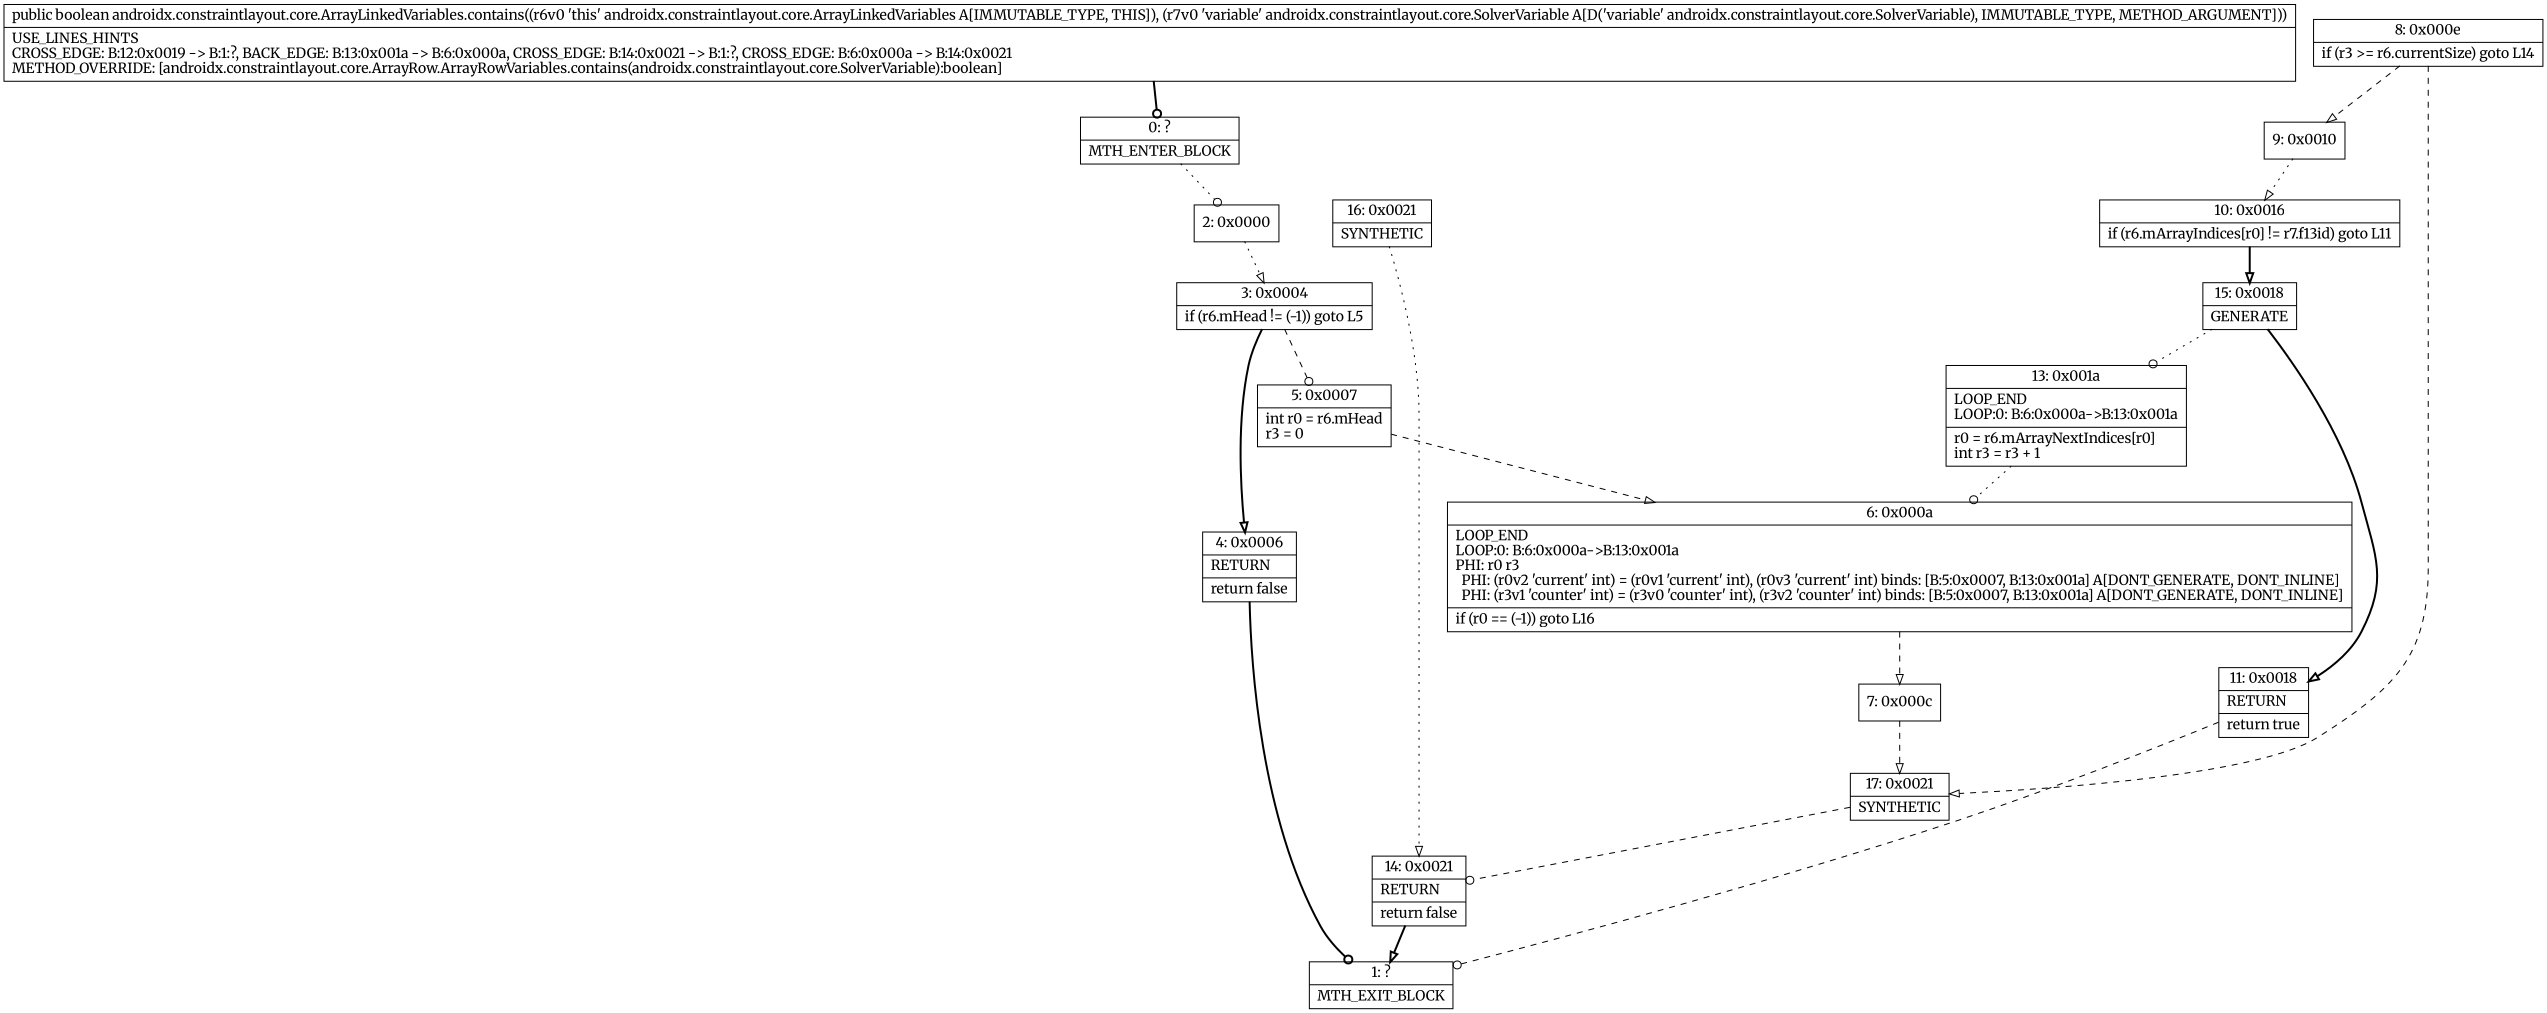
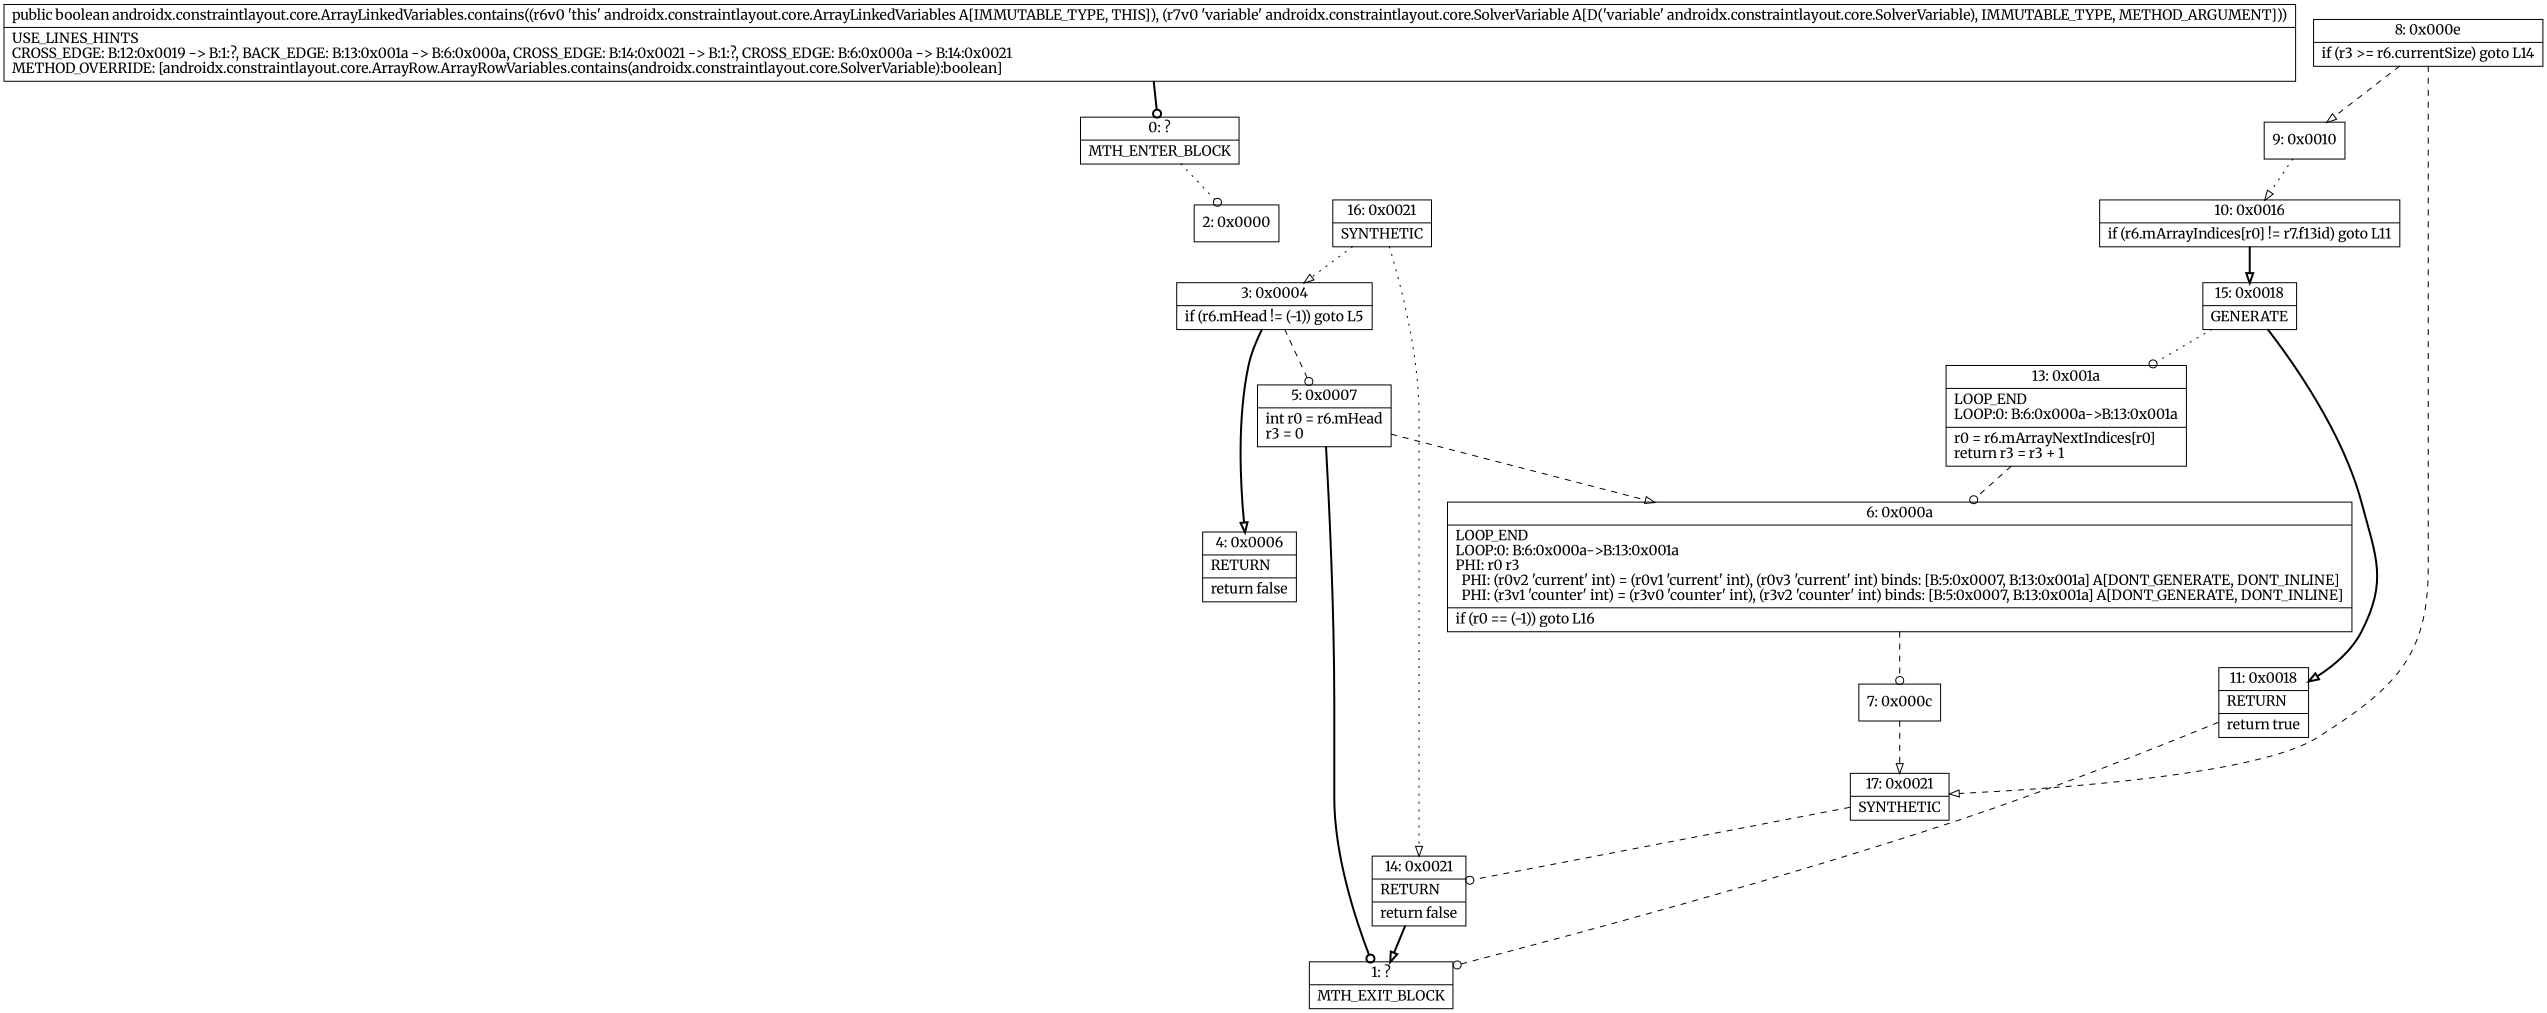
(1252, 258) -> (1332, 262)
(1997, 454) -> (2009, 454)
(1994, 481) -> (1994, 481)
(1900, 653) -> (1900, 653)
(1271, 787) -> (1334, 703)
